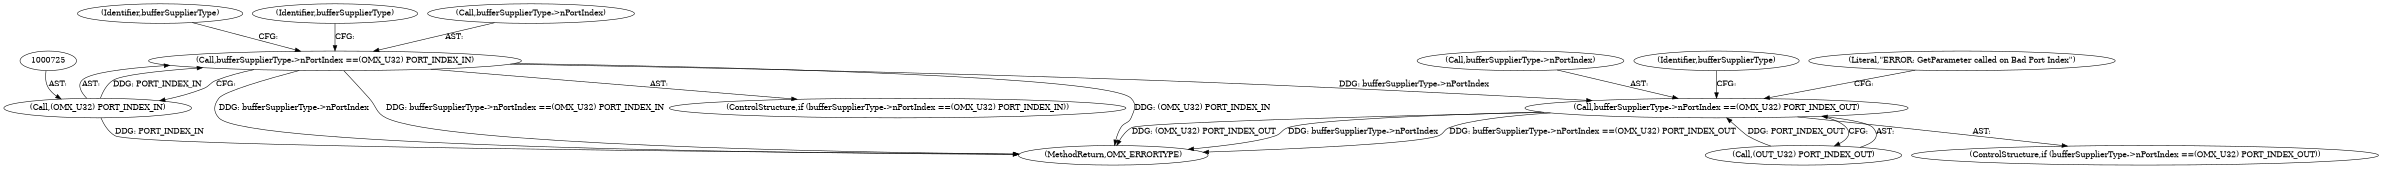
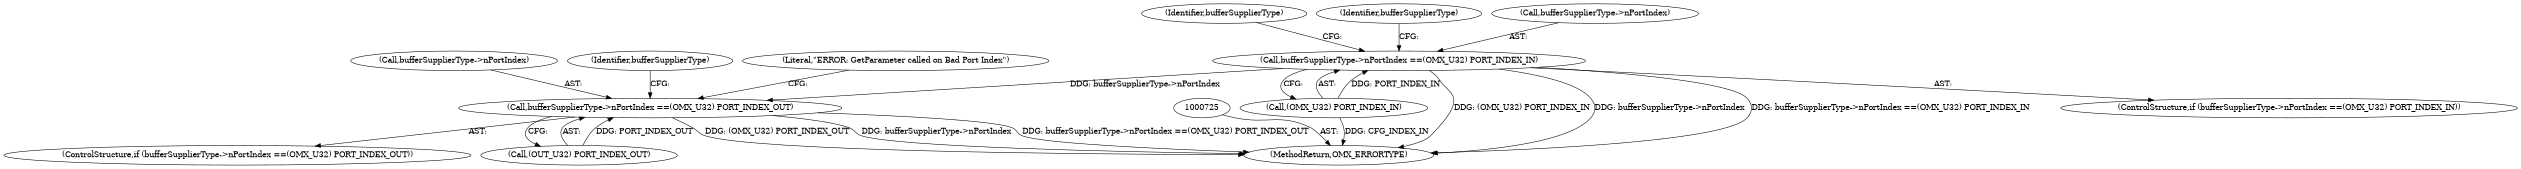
(47, 85) -> (1277, 120)
(159, 132) -> (1387, 132)
